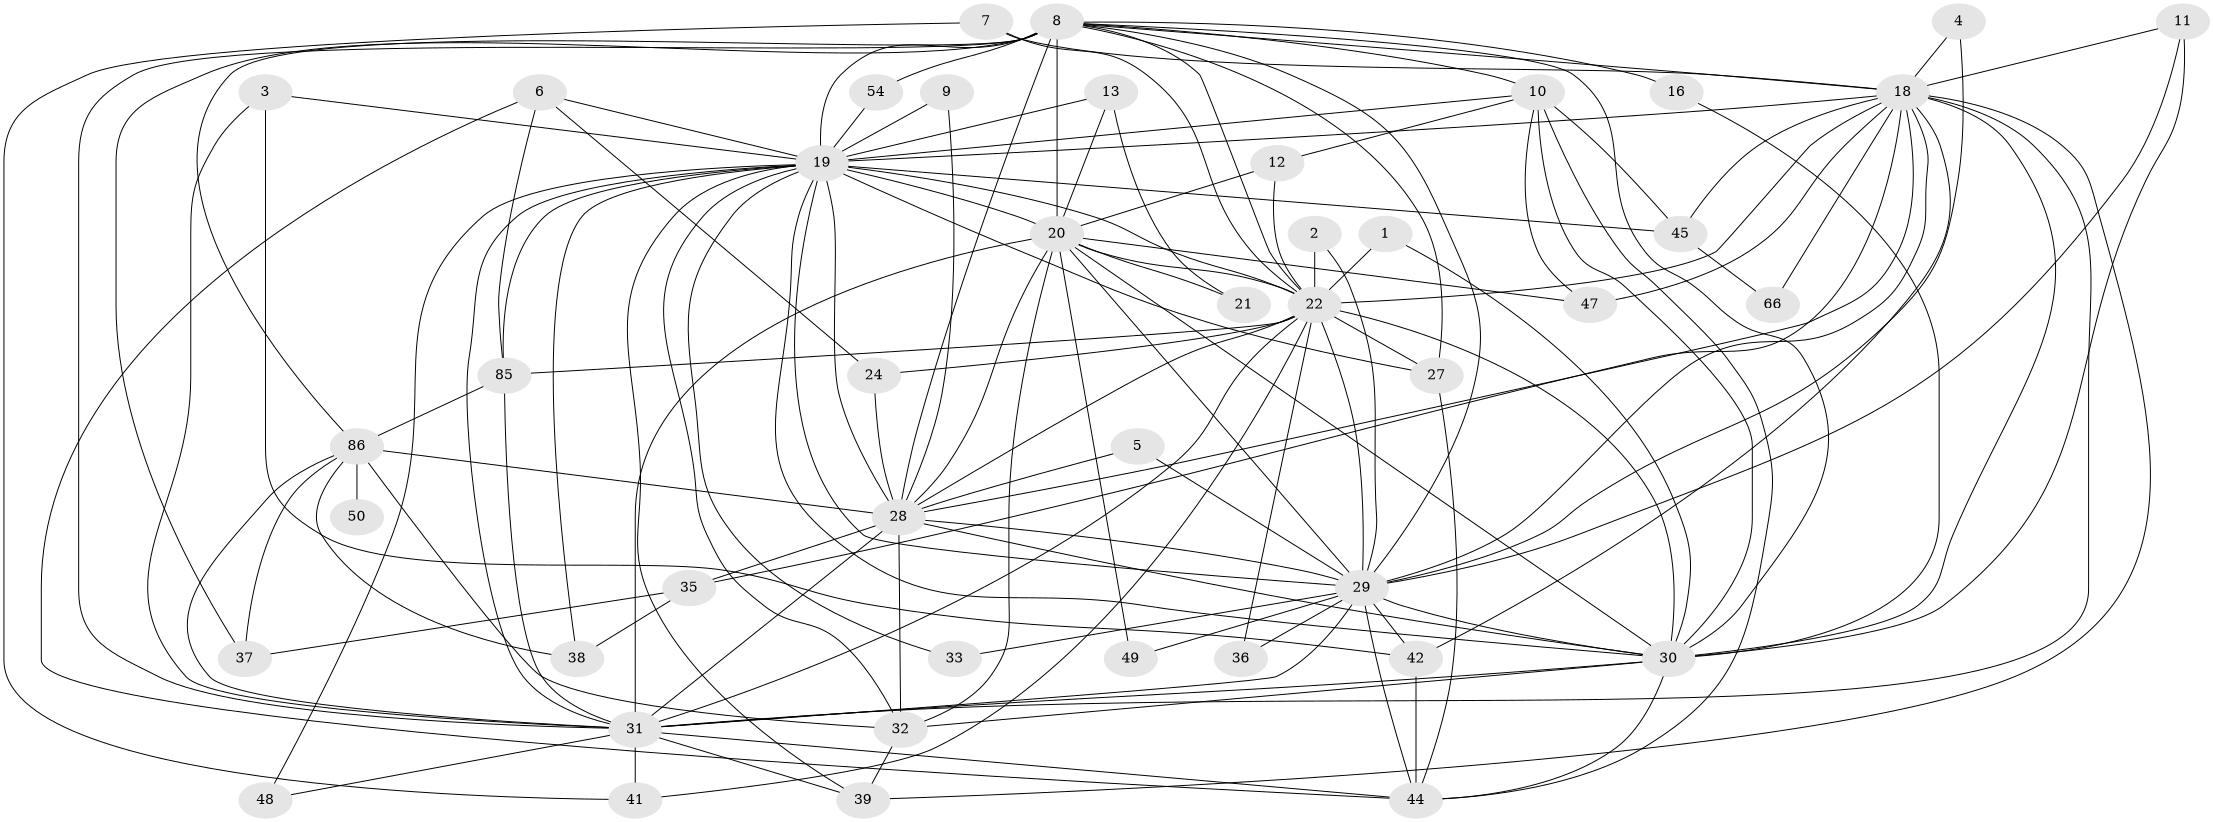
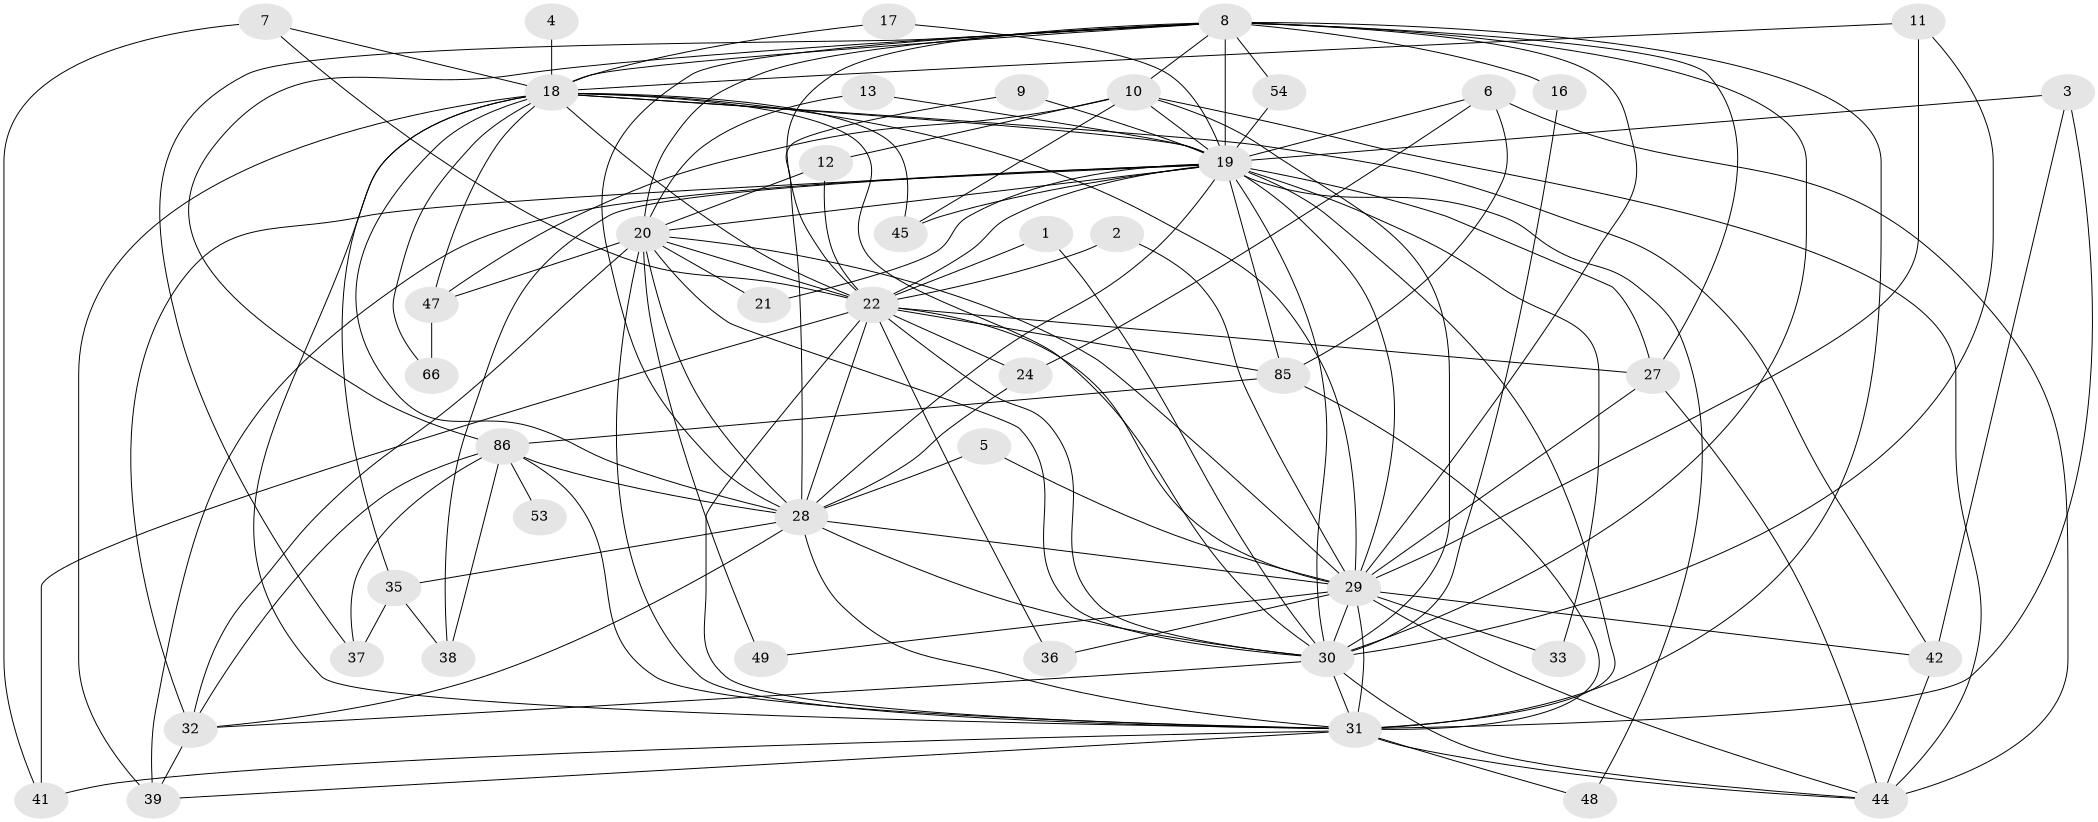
none -> (889, 22)
(1149, 214) -> (974, 214)
(1728, 271) -> (432, 340)
(1781, 402) -> (1503, 482)
(357, 517) -> (540, 517)
